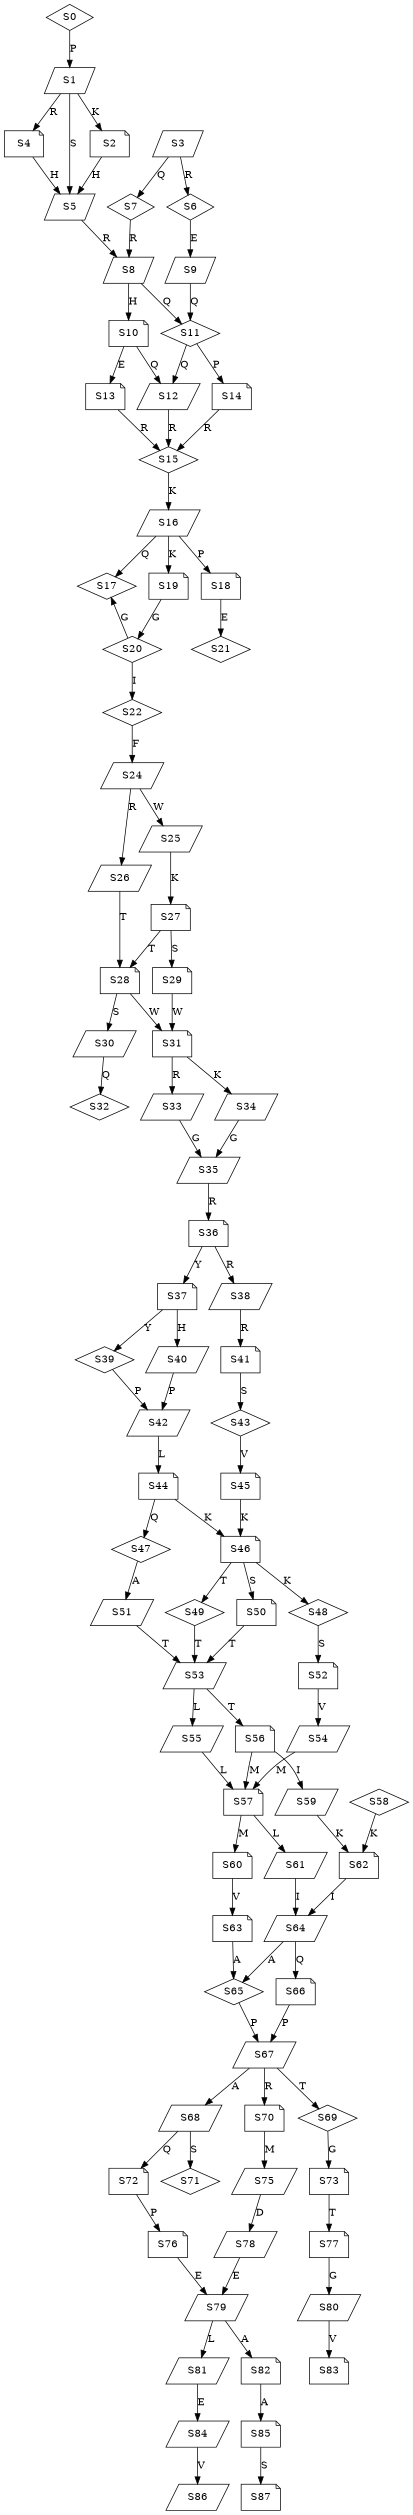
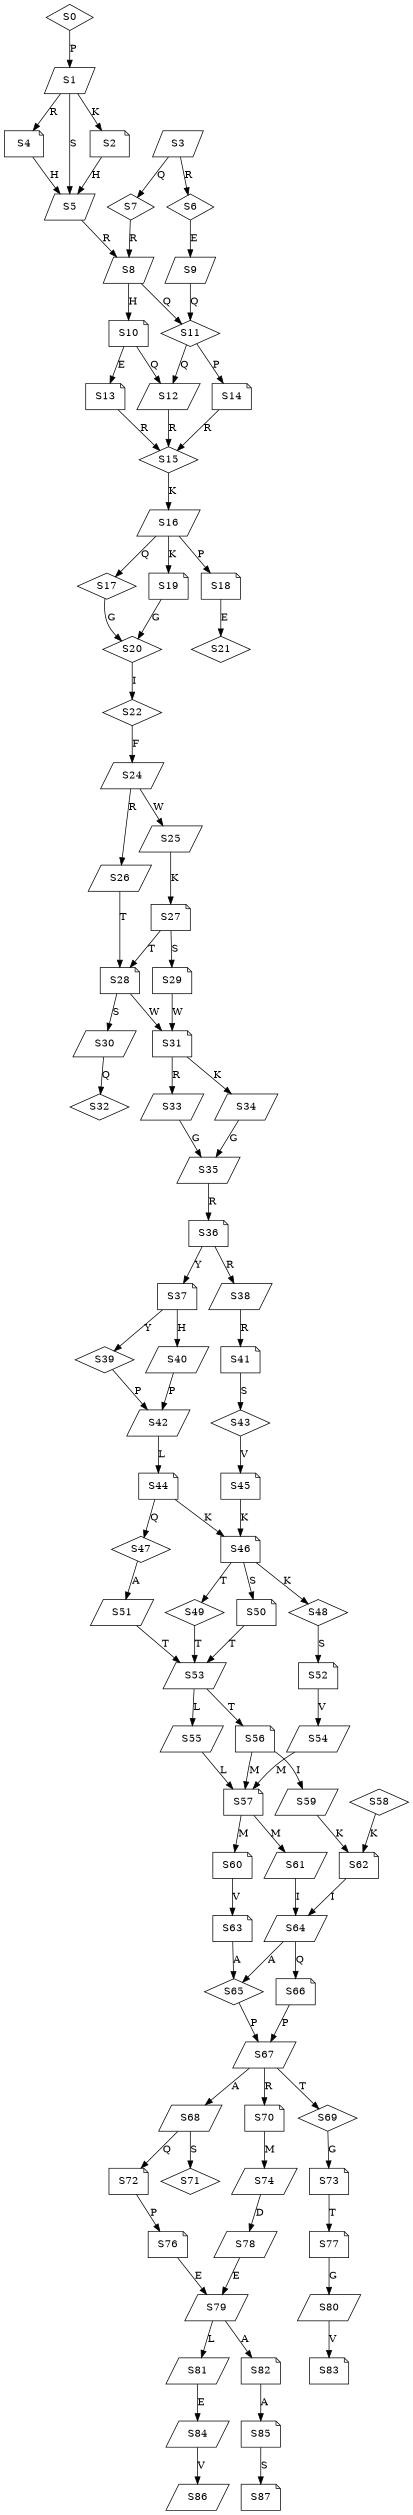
(121, 621) -> (106, 619)
(276, 1834) -> (276, 1834)
(264, 2181) -> (264, 2181)
